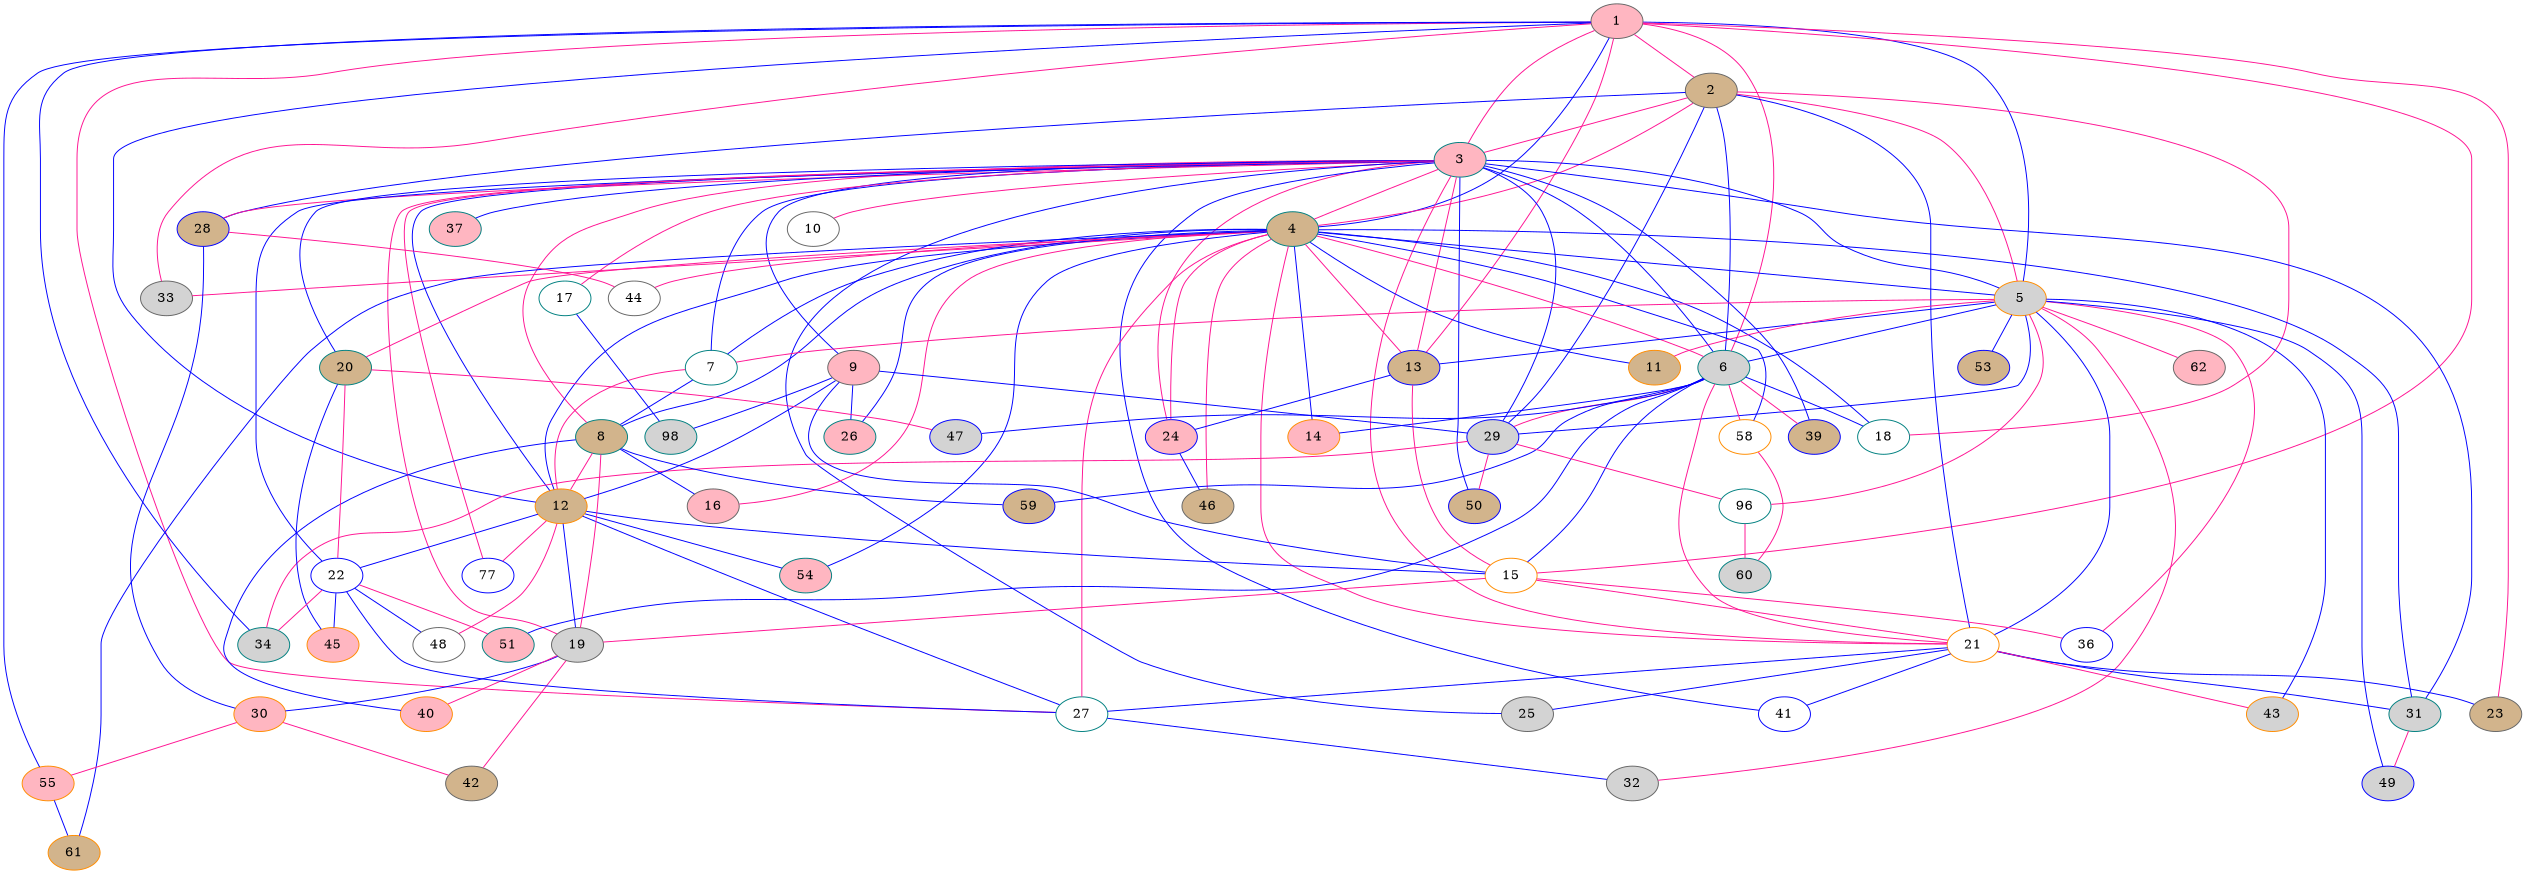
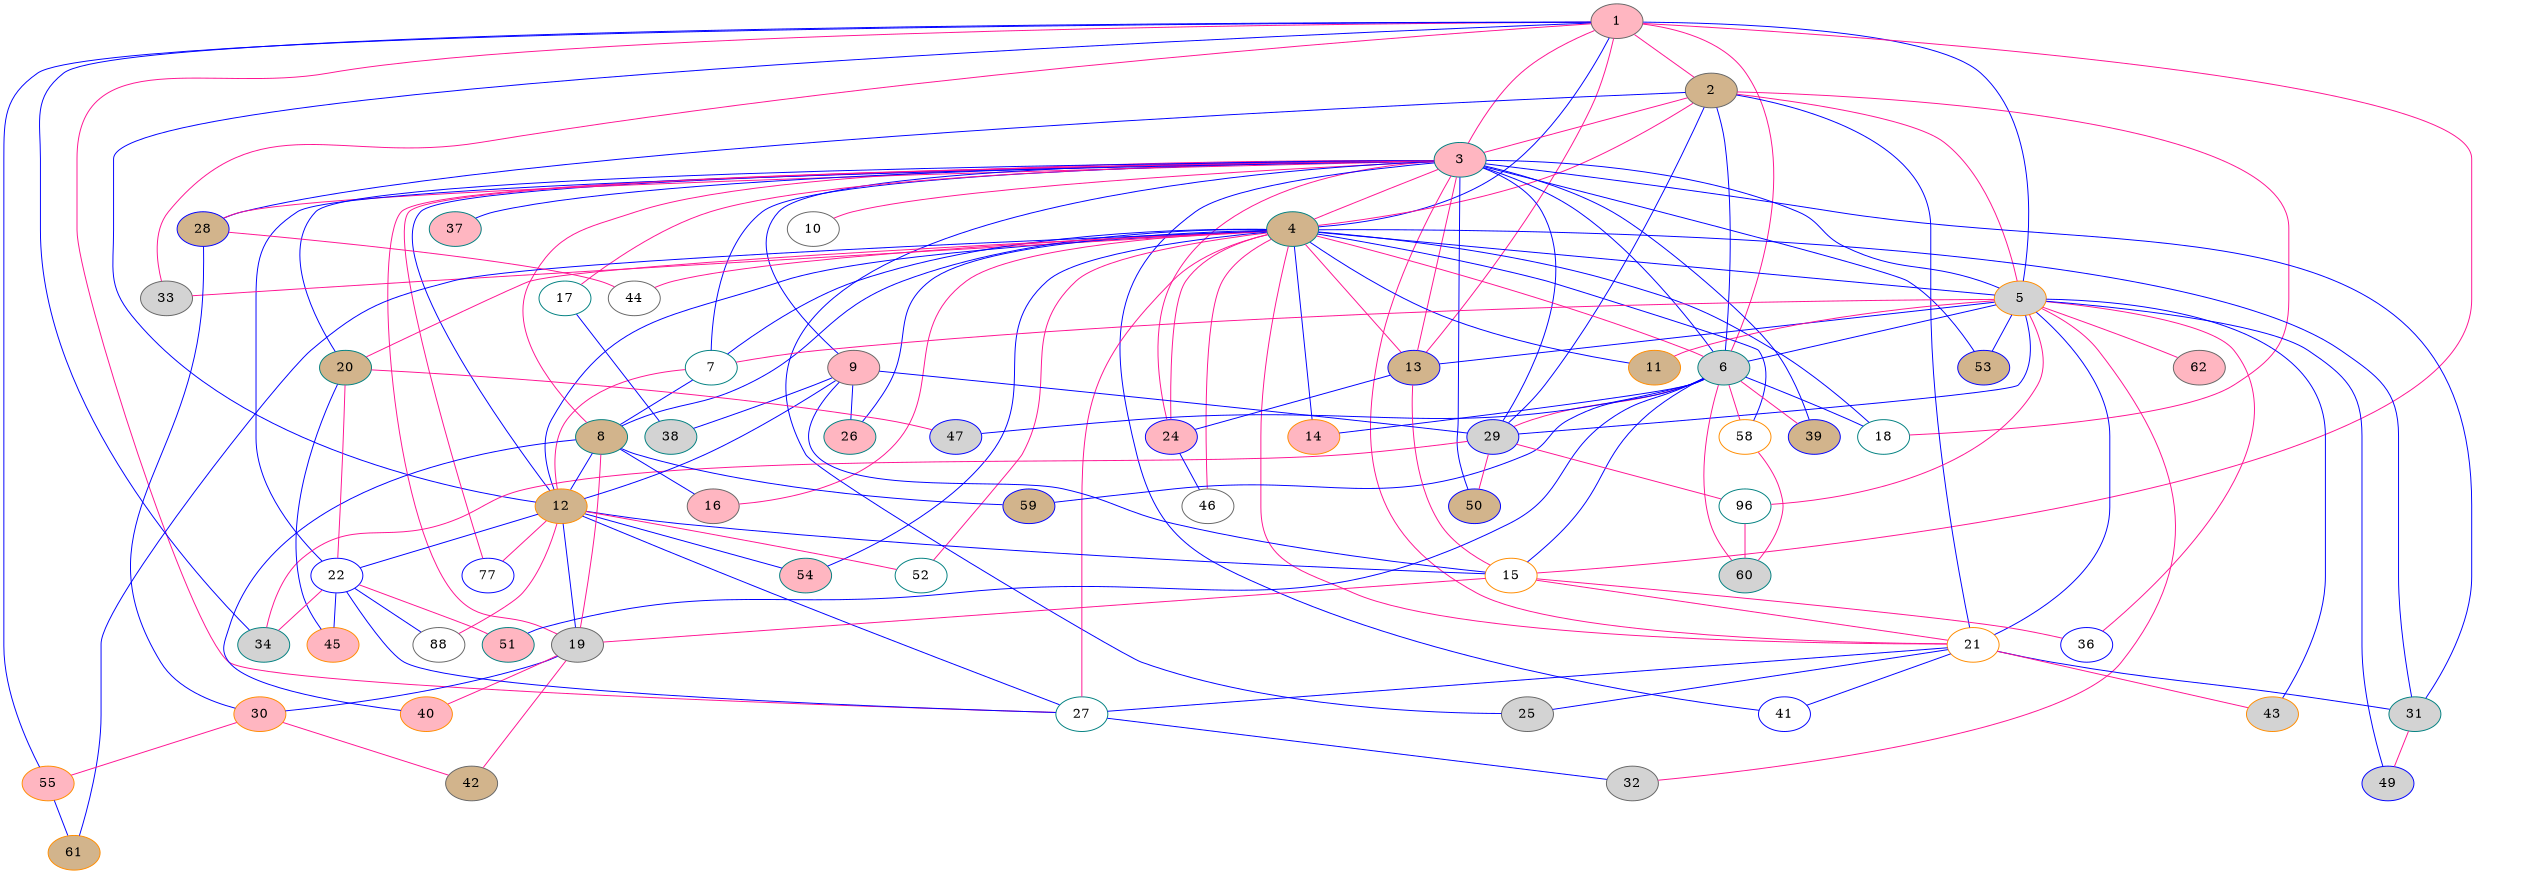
none -> (1744, 234)
(671, 437) -> (671, 437)
(581, 471) -> (581, 471)
(1208, 506) -> (1208, 506)
none -> (921, 576)
(1703, 583) -> (1704, 475)
(439, 645) -> (439, 645)
(2496, 714) -> none
